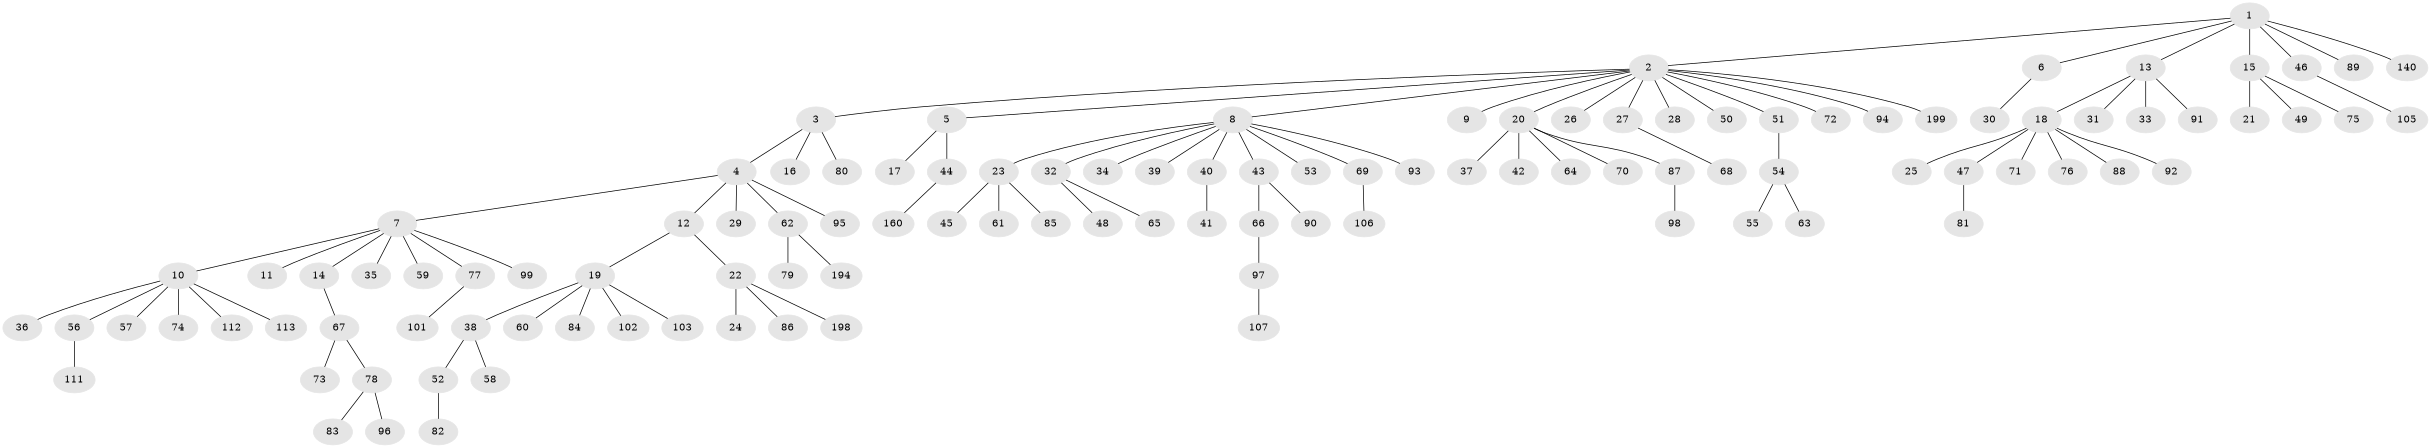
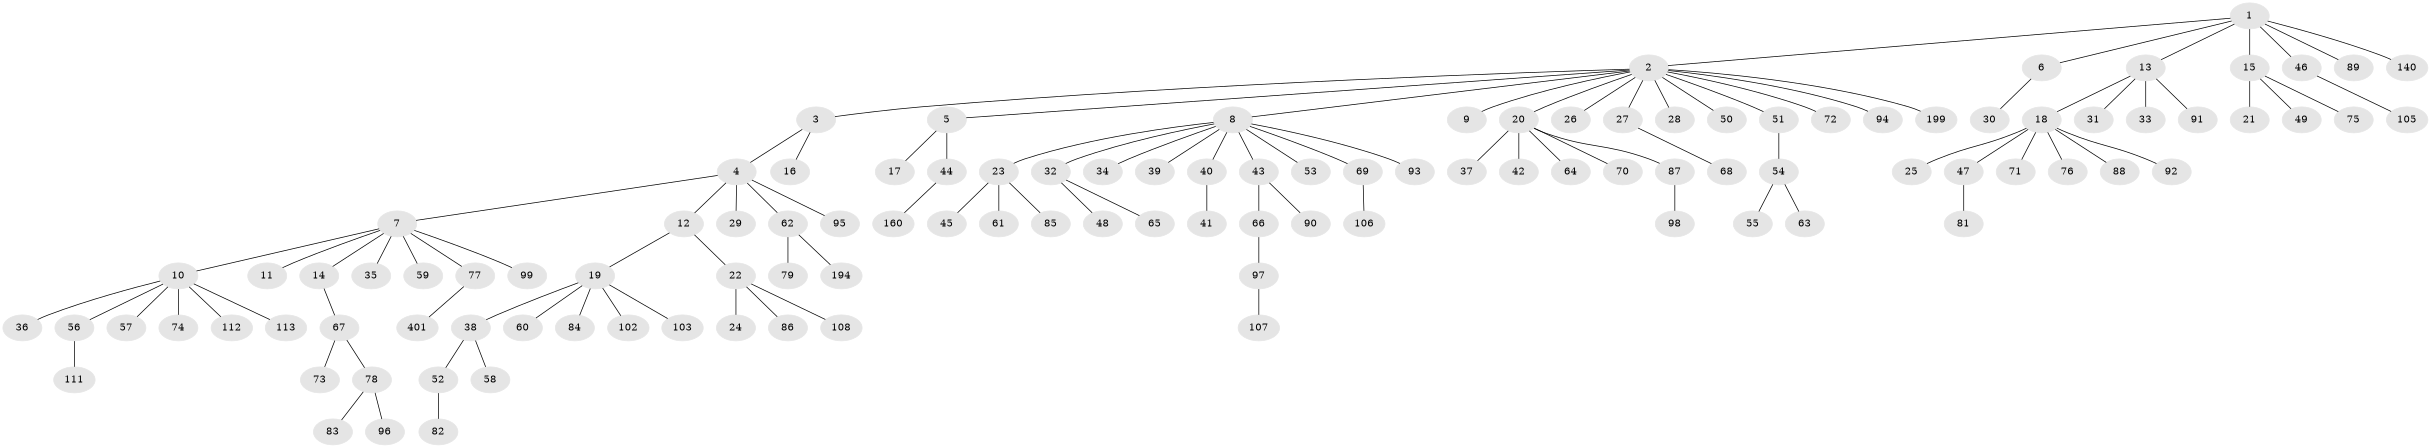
(842, 172) -> none
(417, 328) -> (417, 328)
(841, 328) -> (841, 328)
